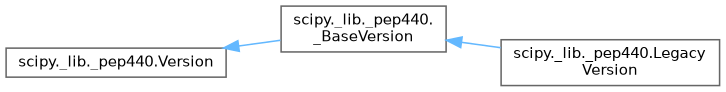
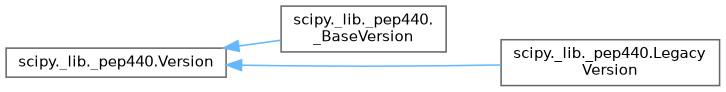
(481, 45) -> (371, 66)
